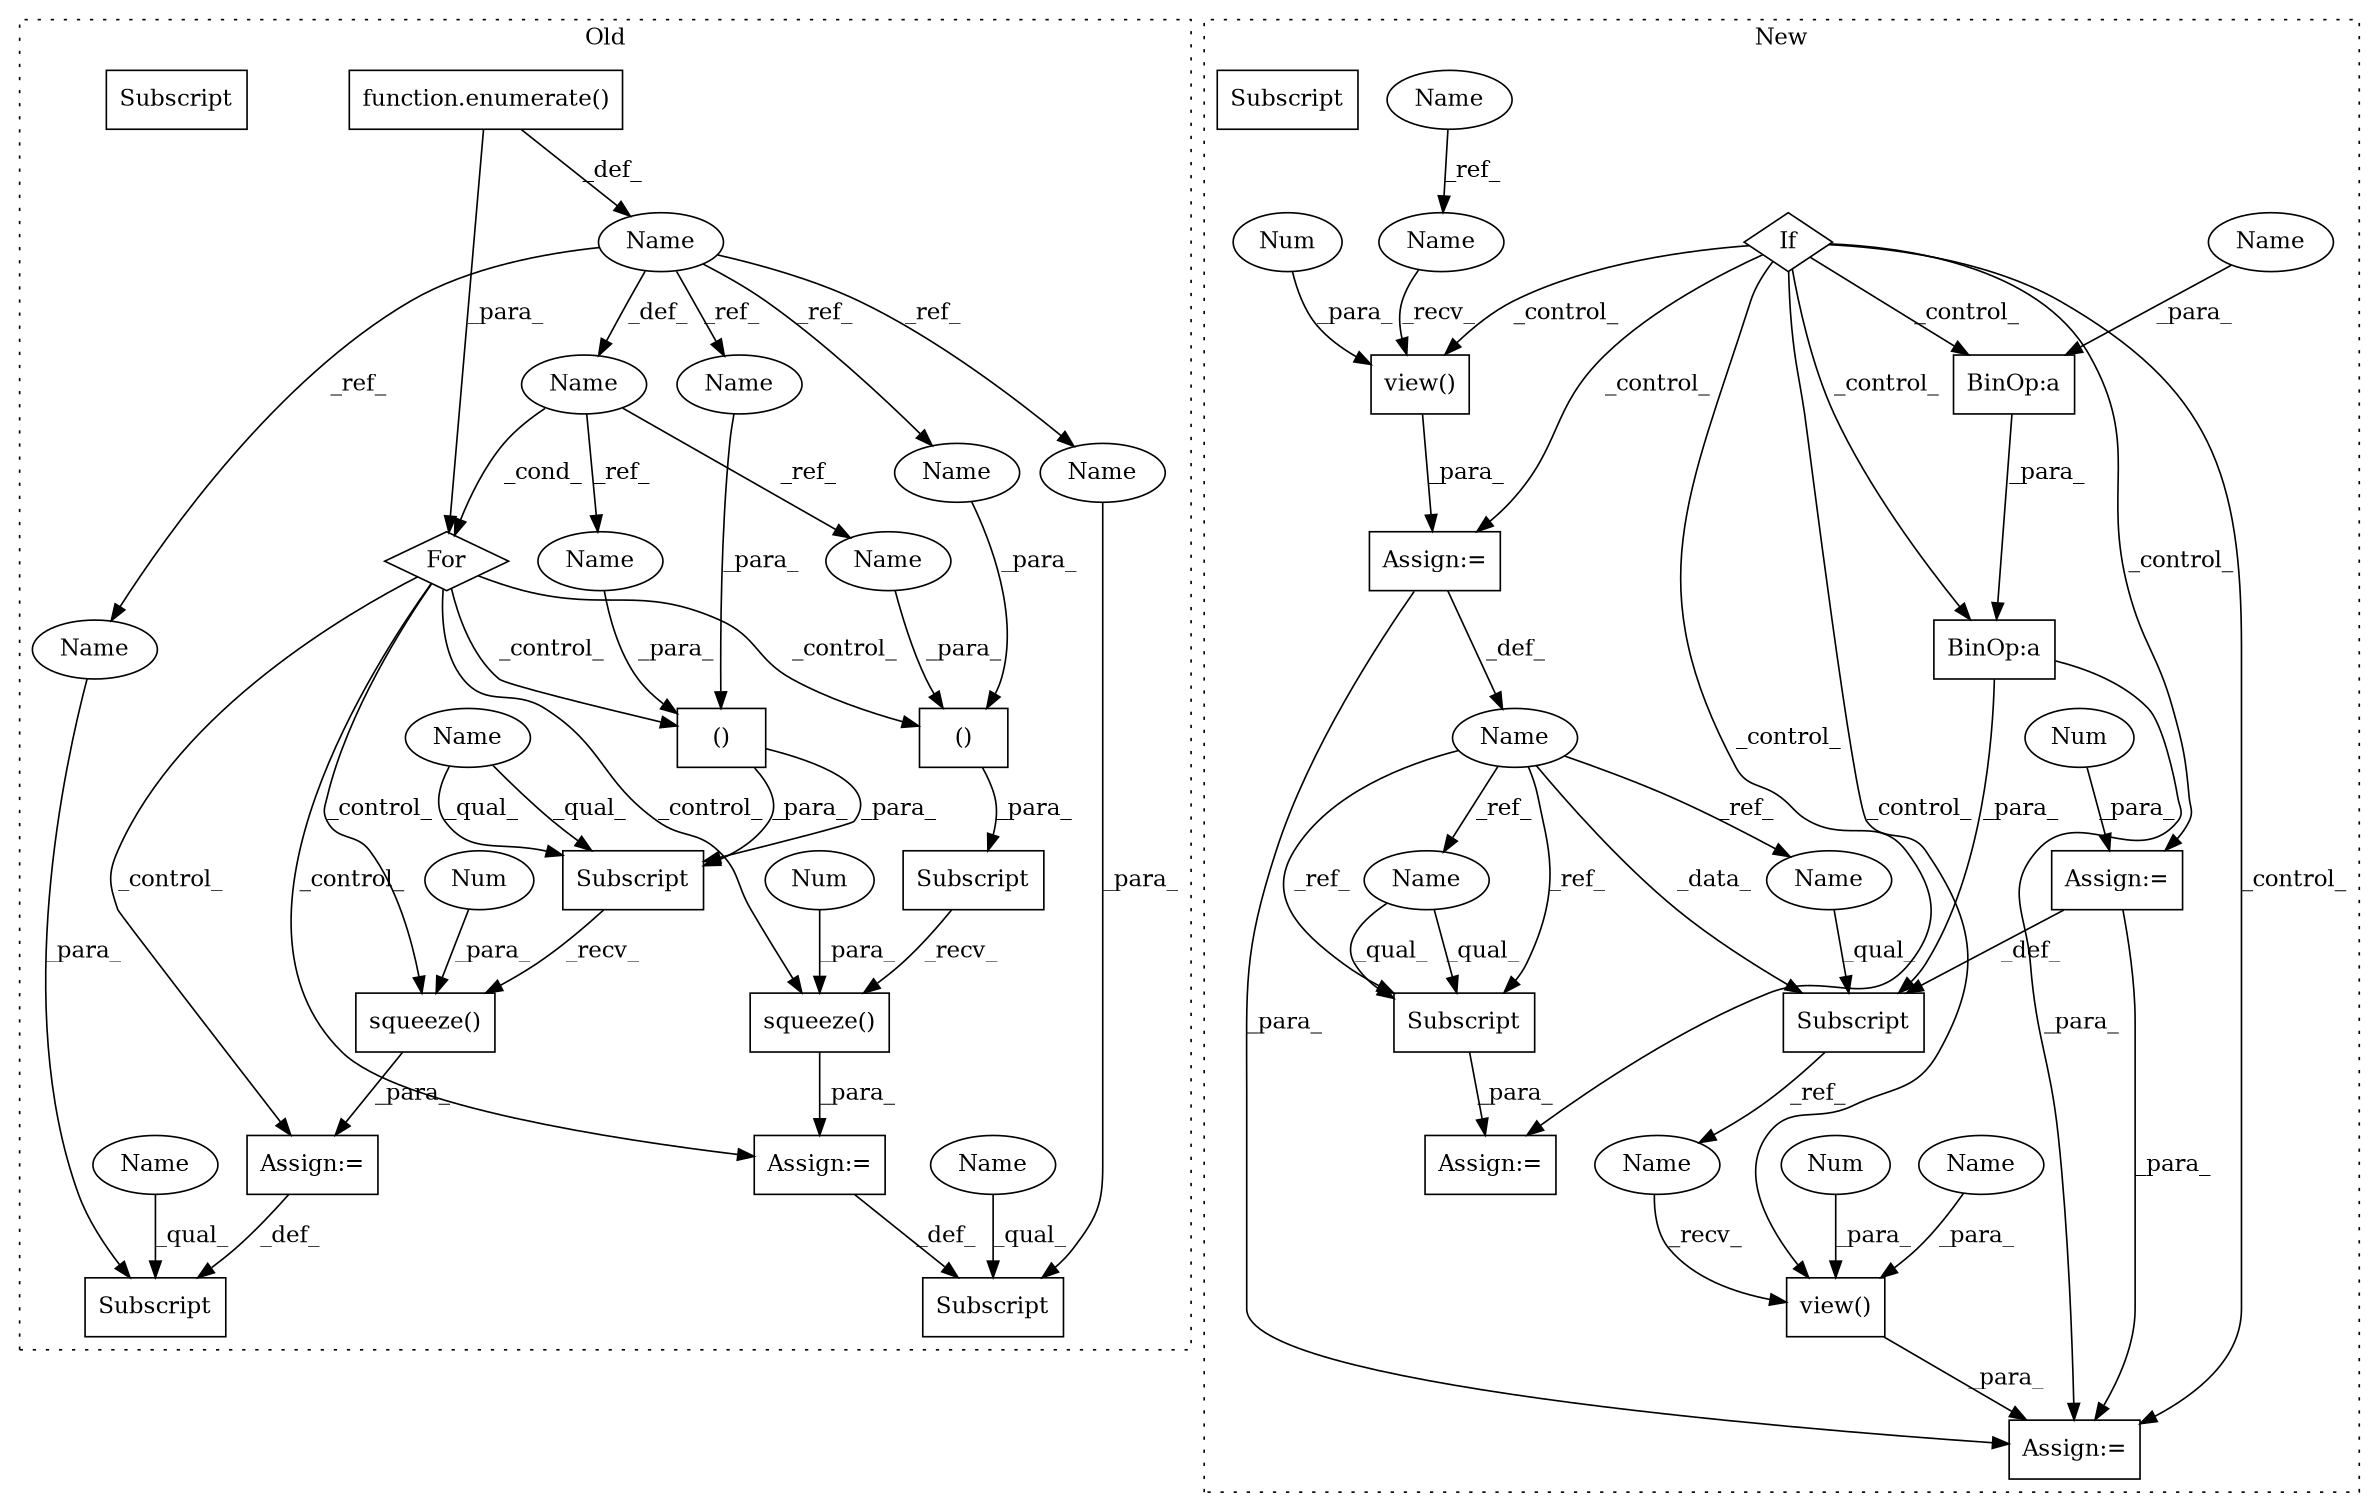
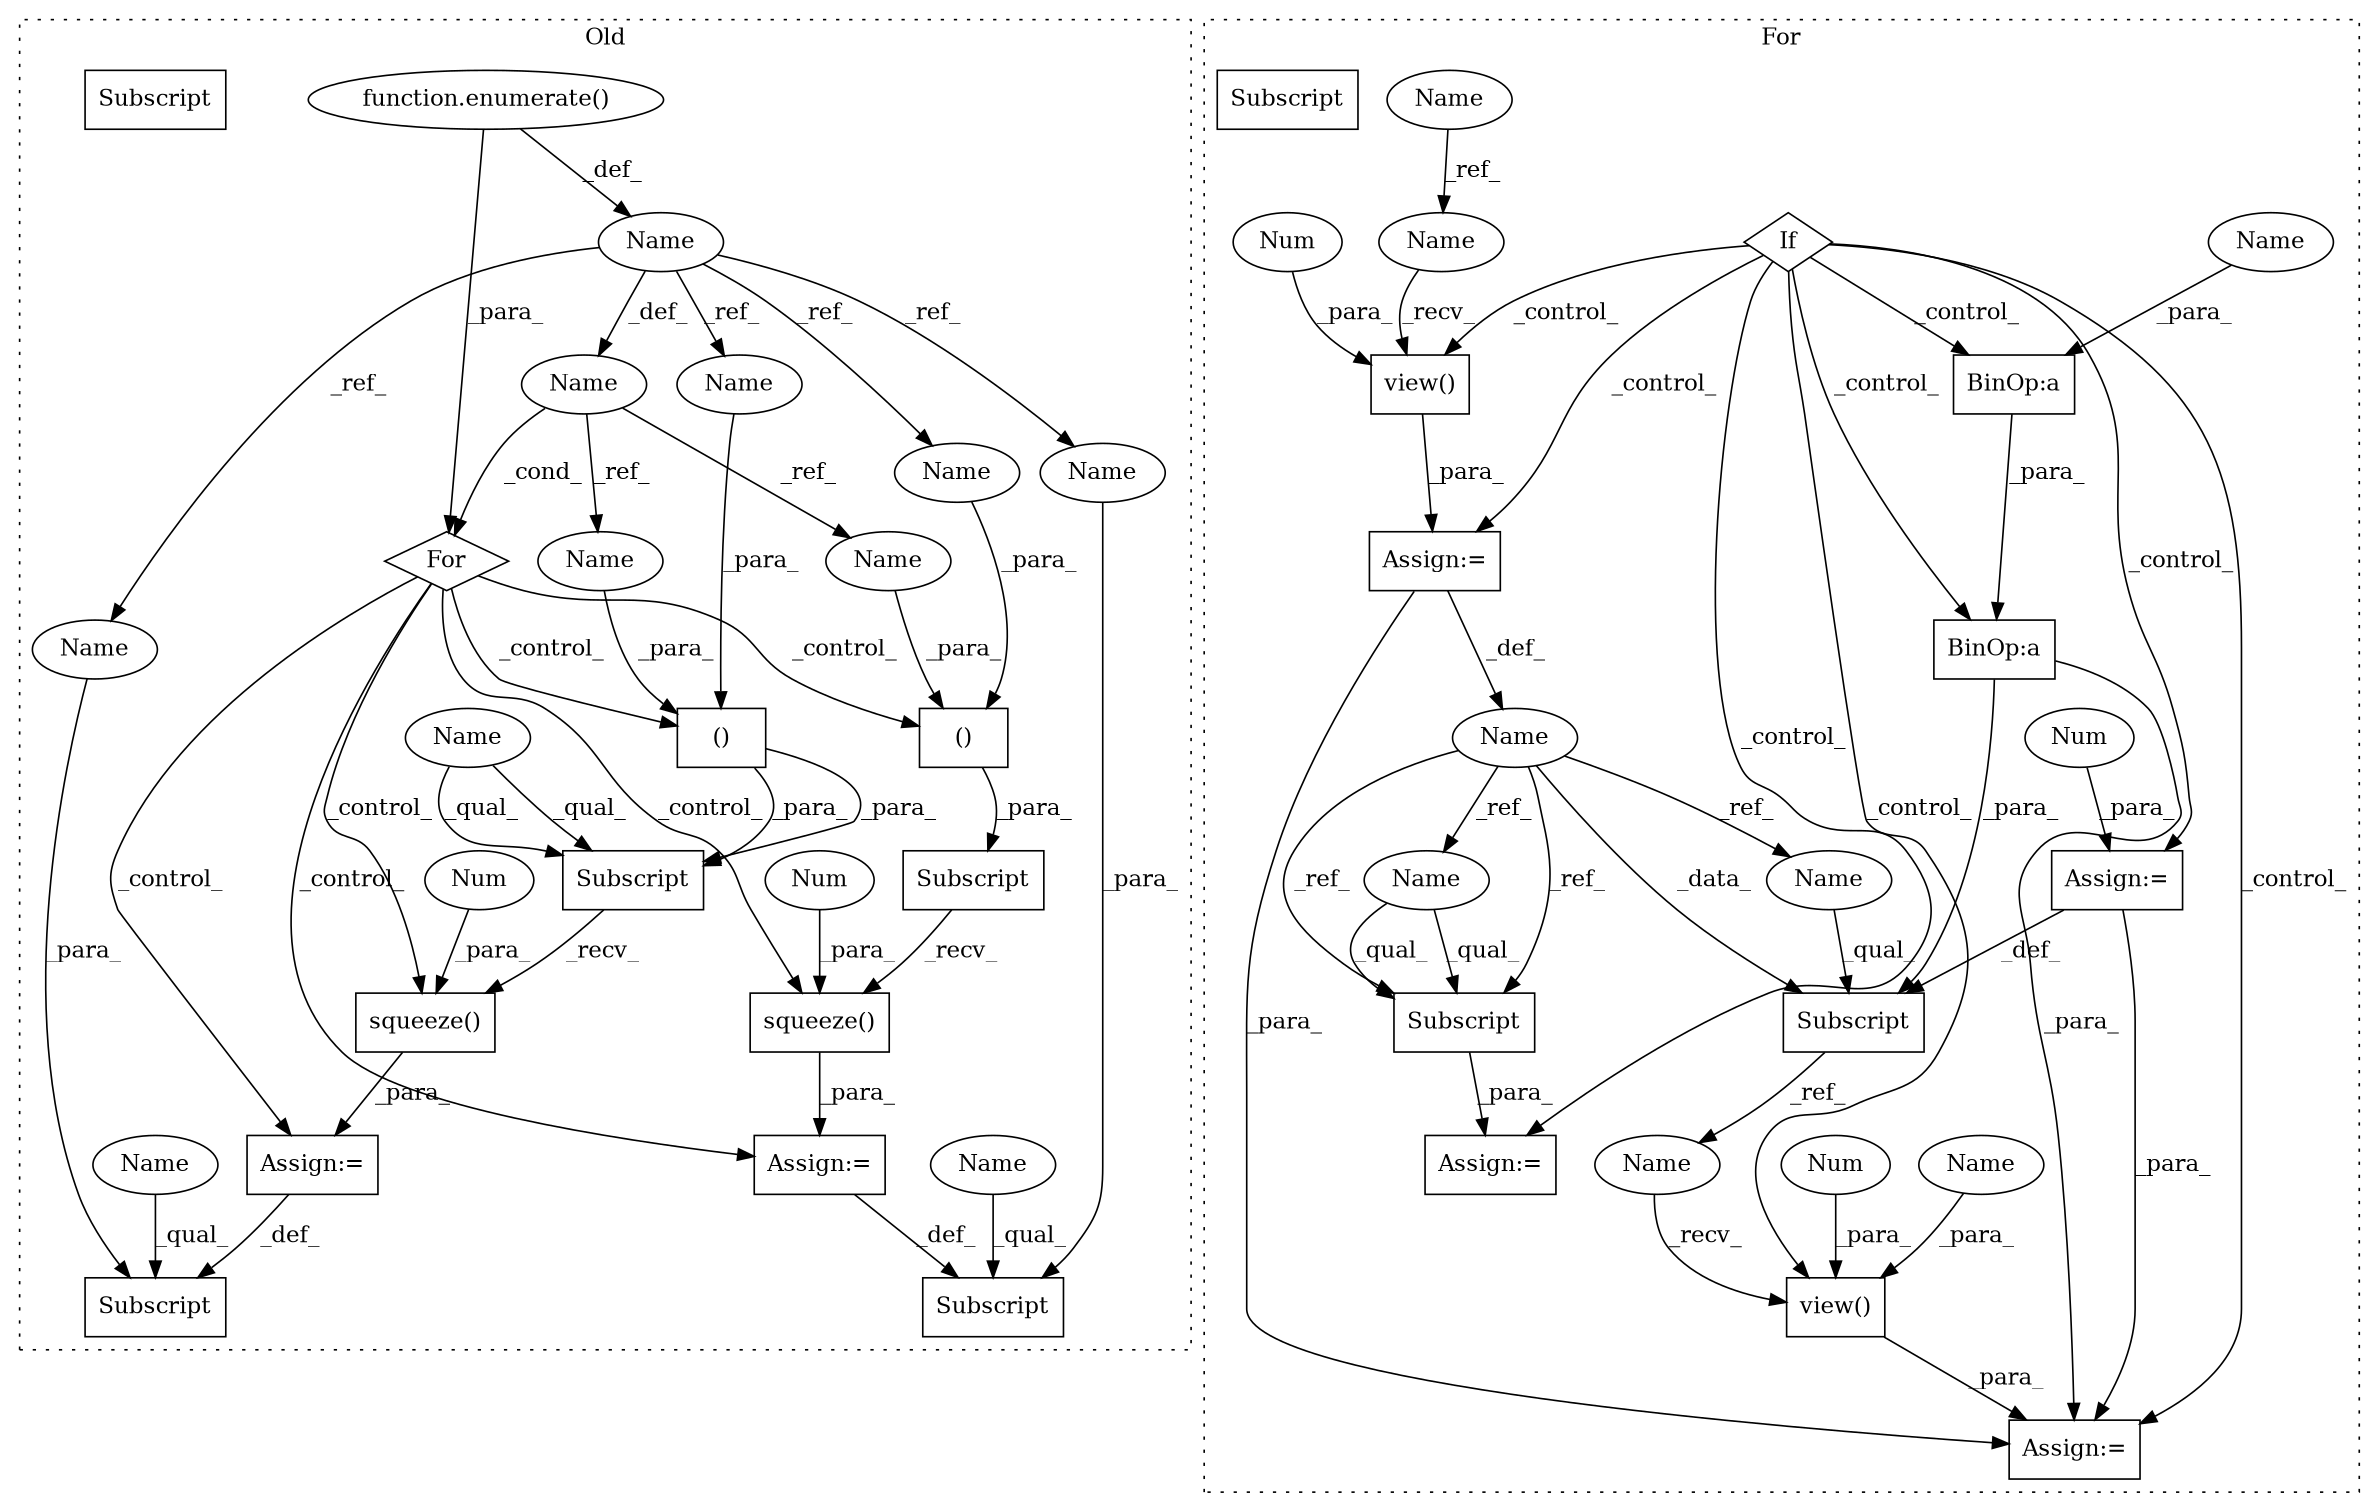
(1782, 38) -> (1782, 38)
(486, 100) -> (486, 100)
